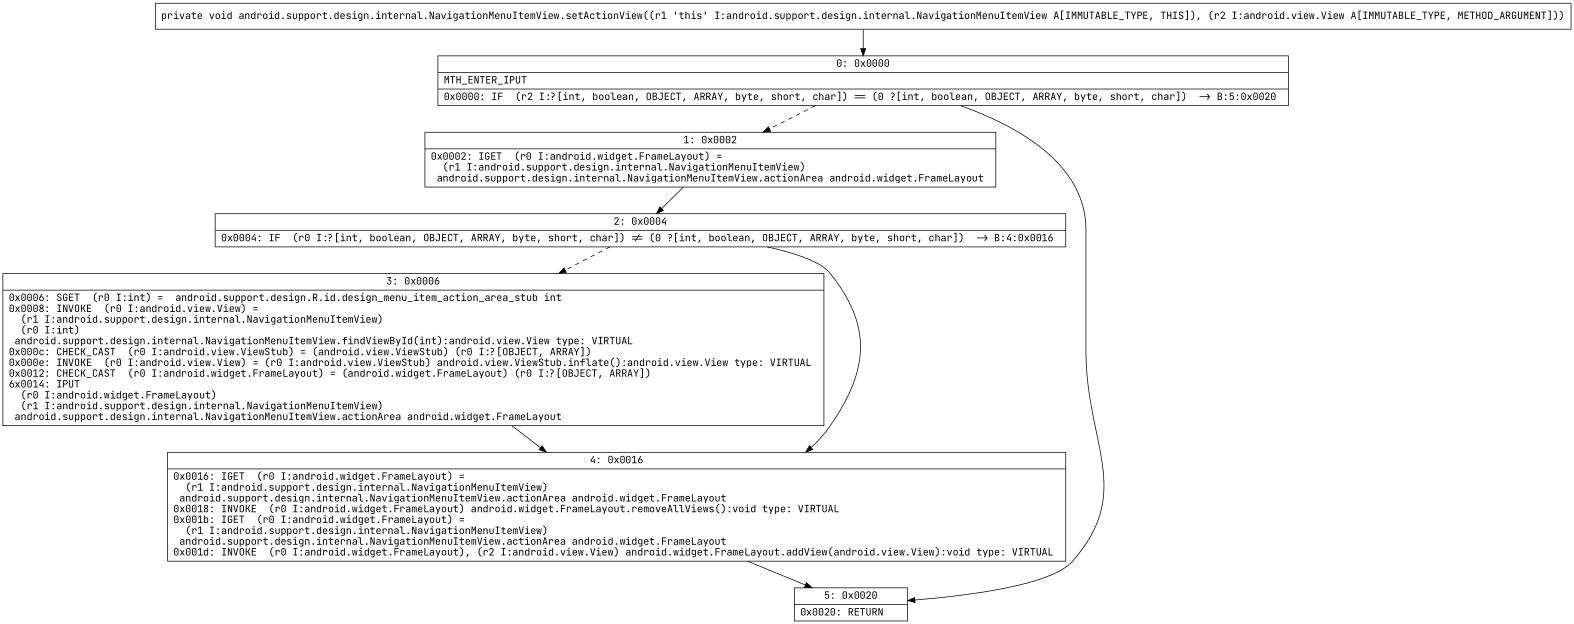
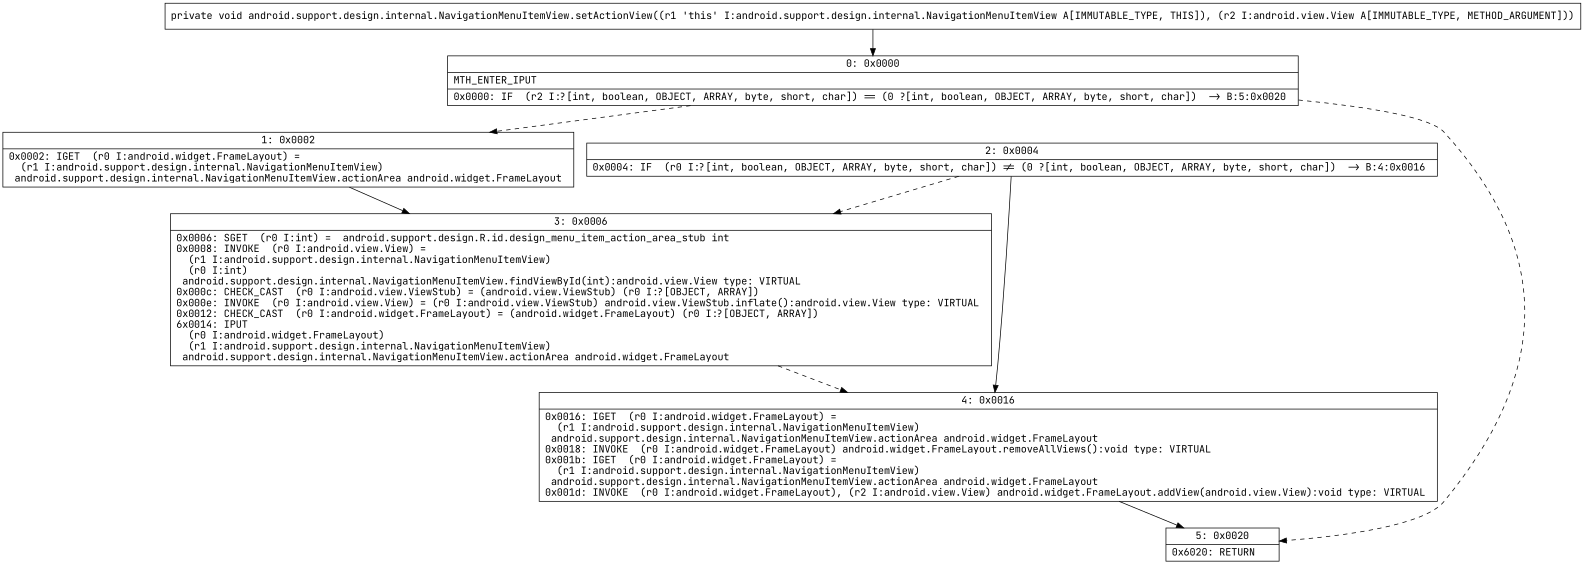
(673, 198) -> (376, 199)
(1089, 388) -> (1524, 323)
(526, 437) -> (809, 378)
(851, 612) -> (1223, 553)
